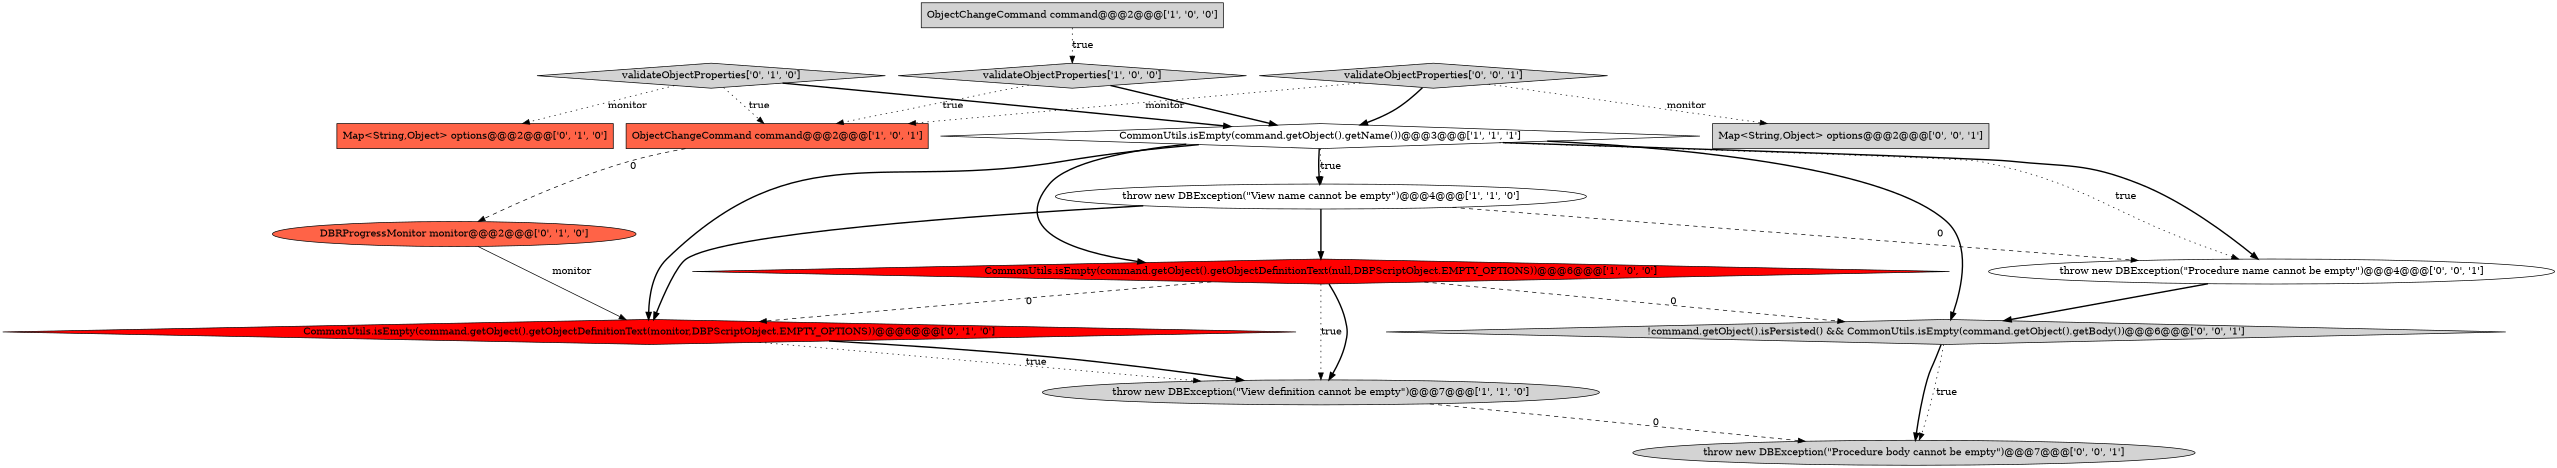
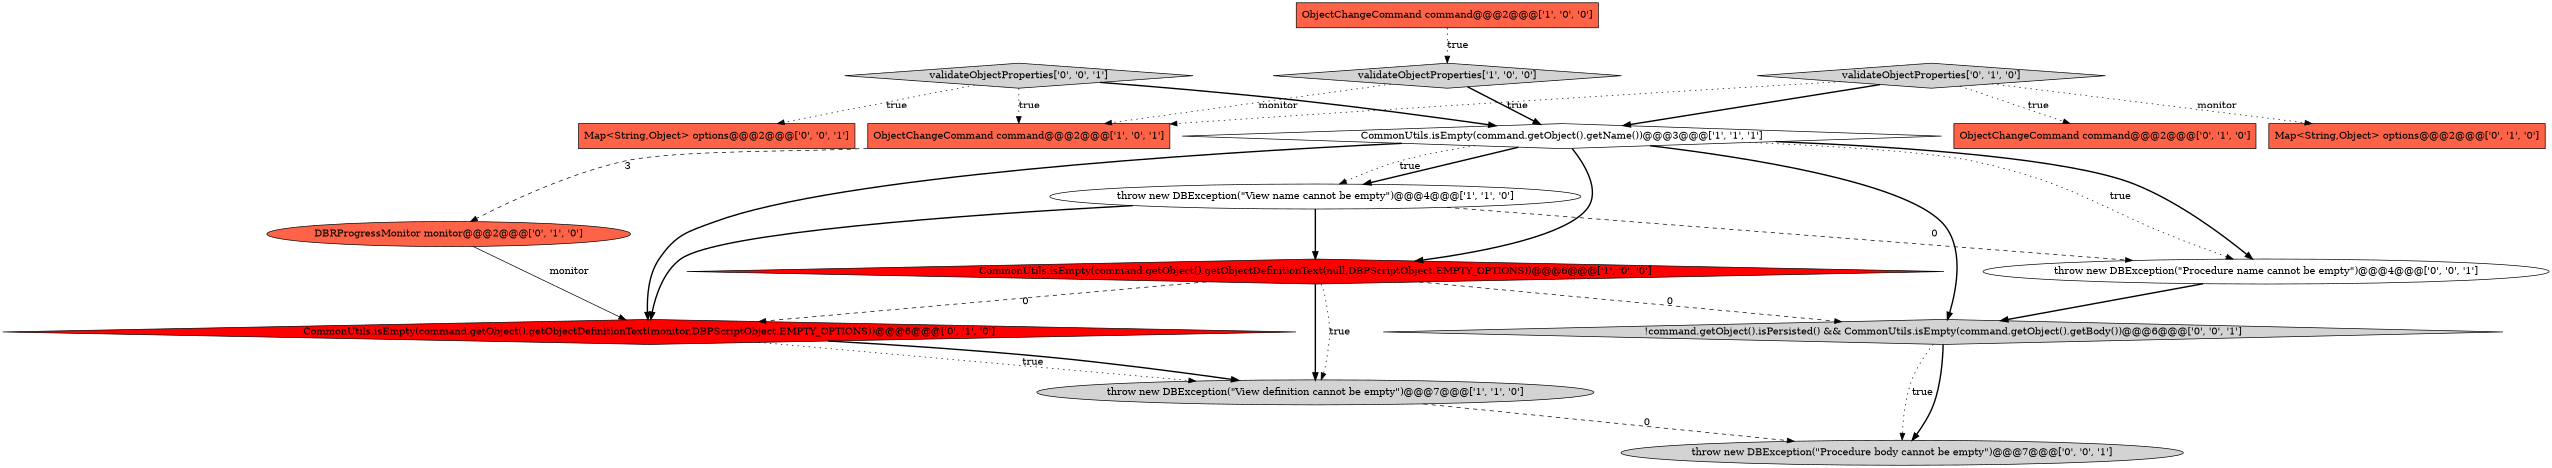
(1072, 15) -> (1447, 15)
(953, 106) -> (1278, 106)
(1165, 106) -> (1030, 106)
(1687, 106) -> (897, 106)
(1851, 136) -> (717, 136)
none -> (2105, 136)
(633, 166) -> (628, 166)
